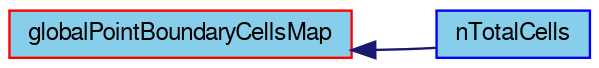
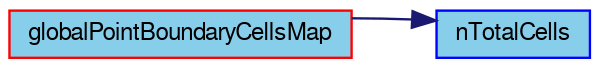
(406, 49) -> (382, 19)
